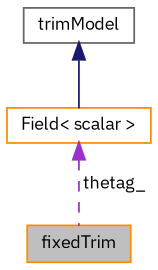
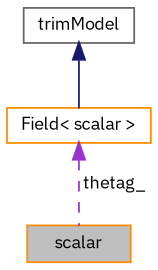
(79, 244) -> (79, 244)
